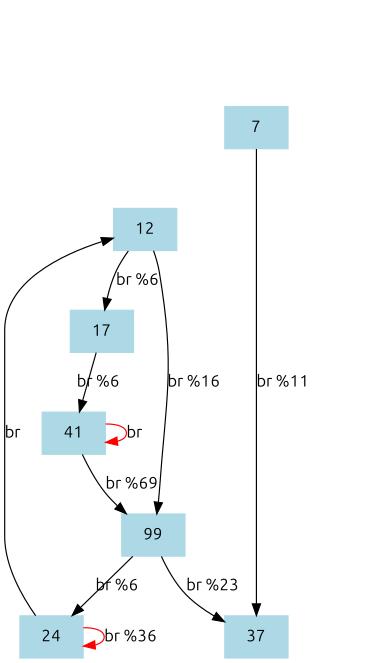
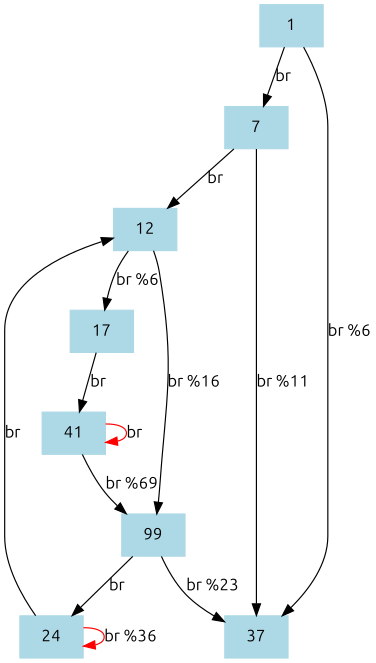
none -> (292, 26)
none -> (205, 175)
(98, 382) -> (98, 382)
(117, 586) -> (117, 586)
